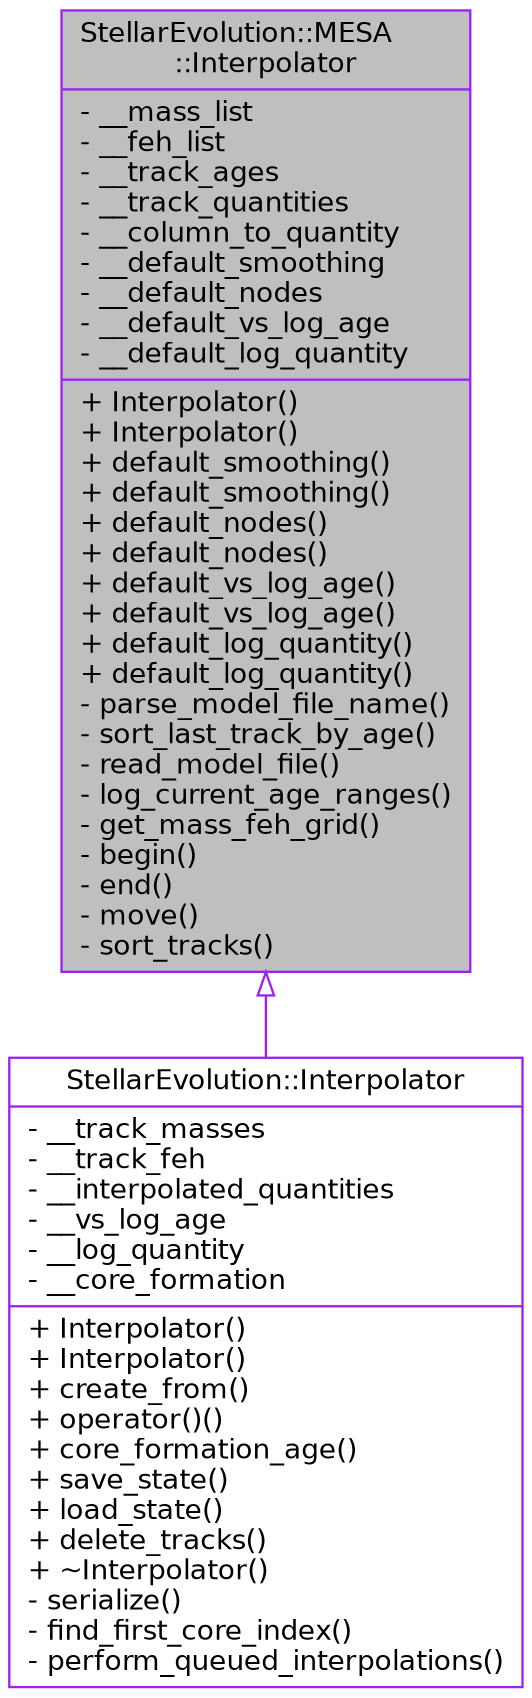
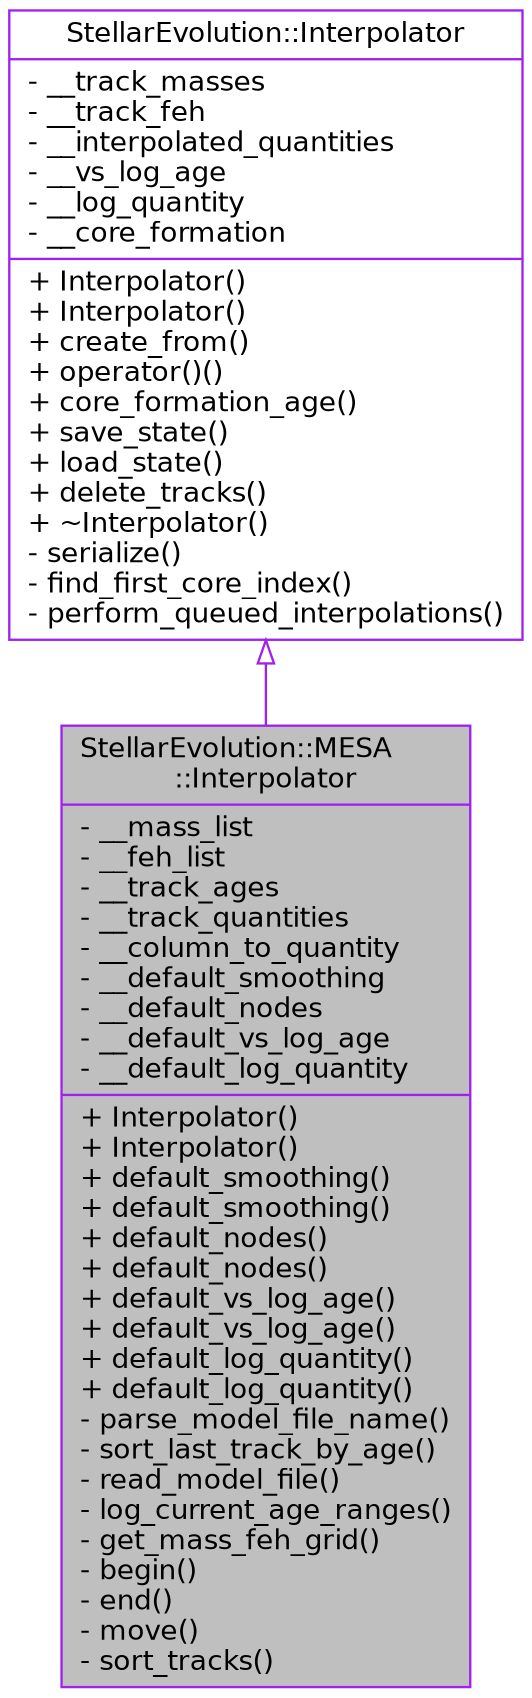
(266, 1027) -> (266, 695)
